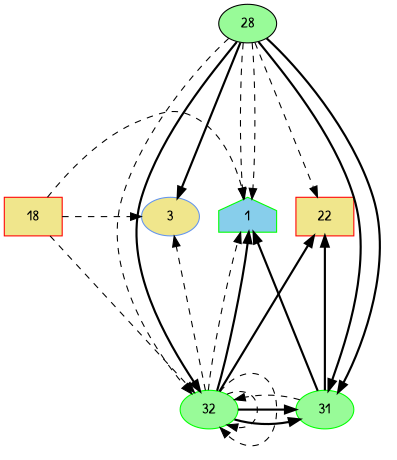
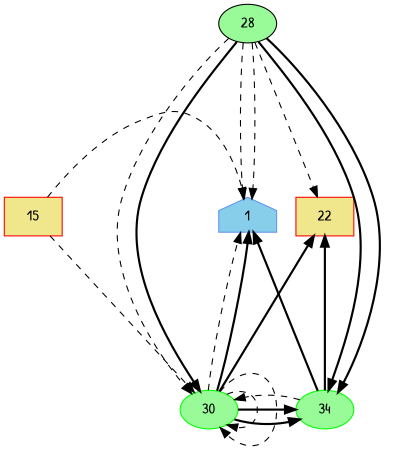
(33, 217) -> (33, 217)
(170, 217) -> none
(248, 217) -> (248, 217)
(209, 410) -> (209, 410)
(325, 410) -> (325, 410)
